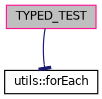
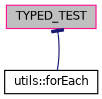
(43, 47) -> (59, 53)
